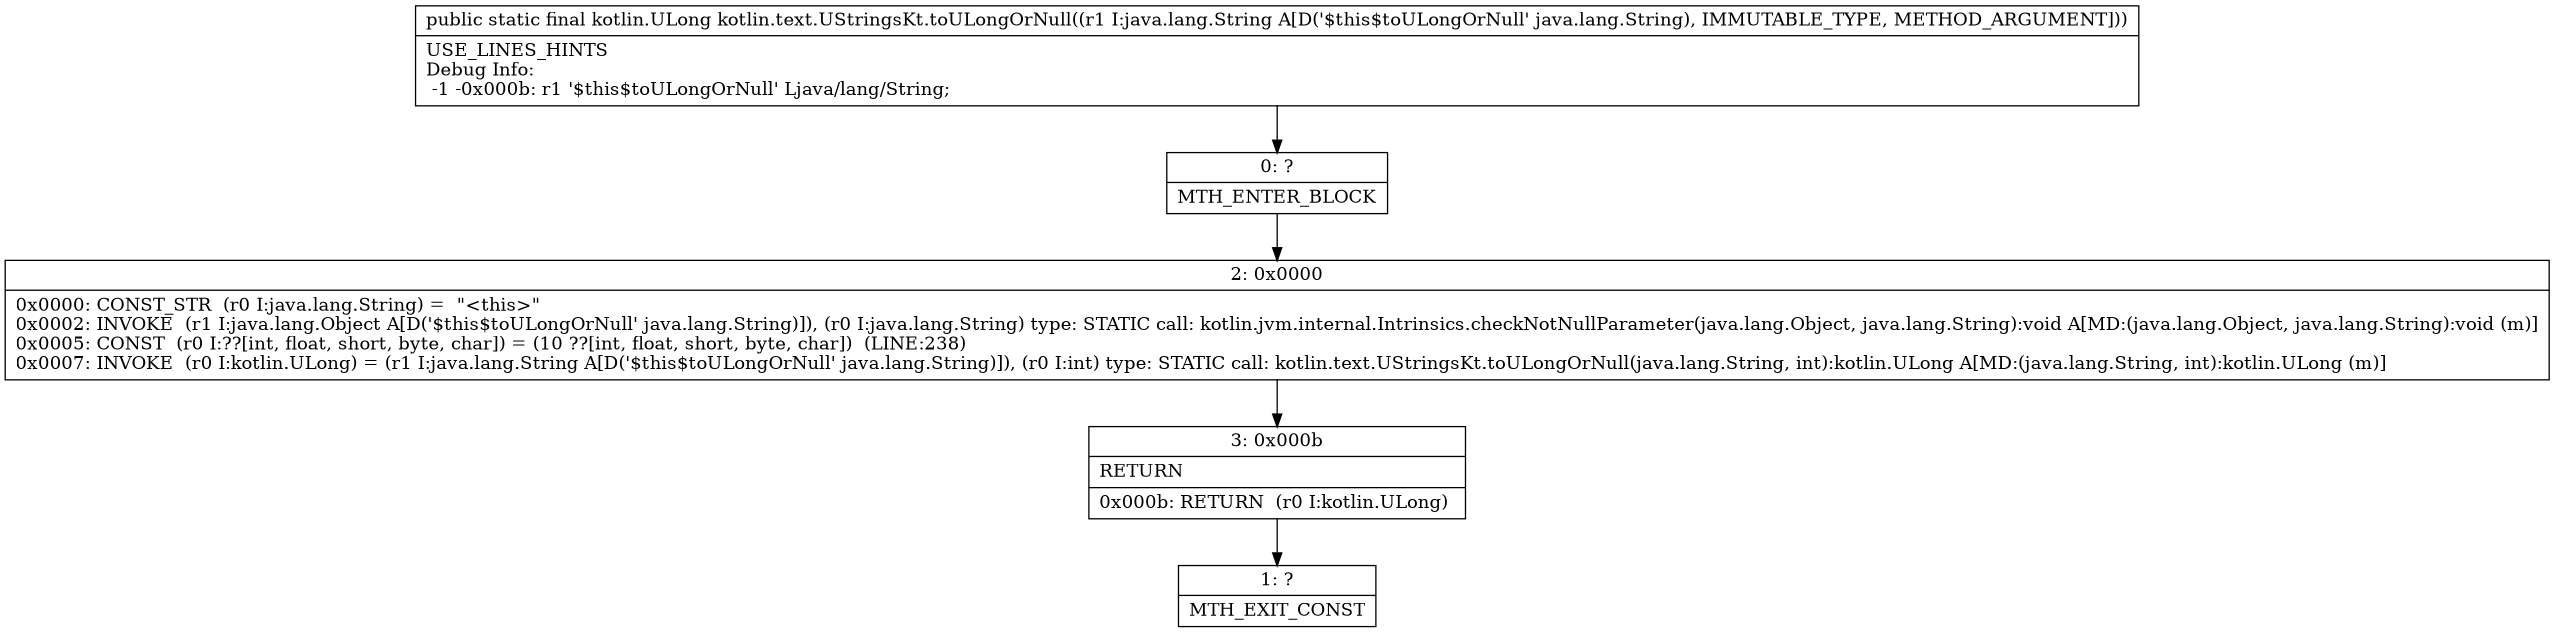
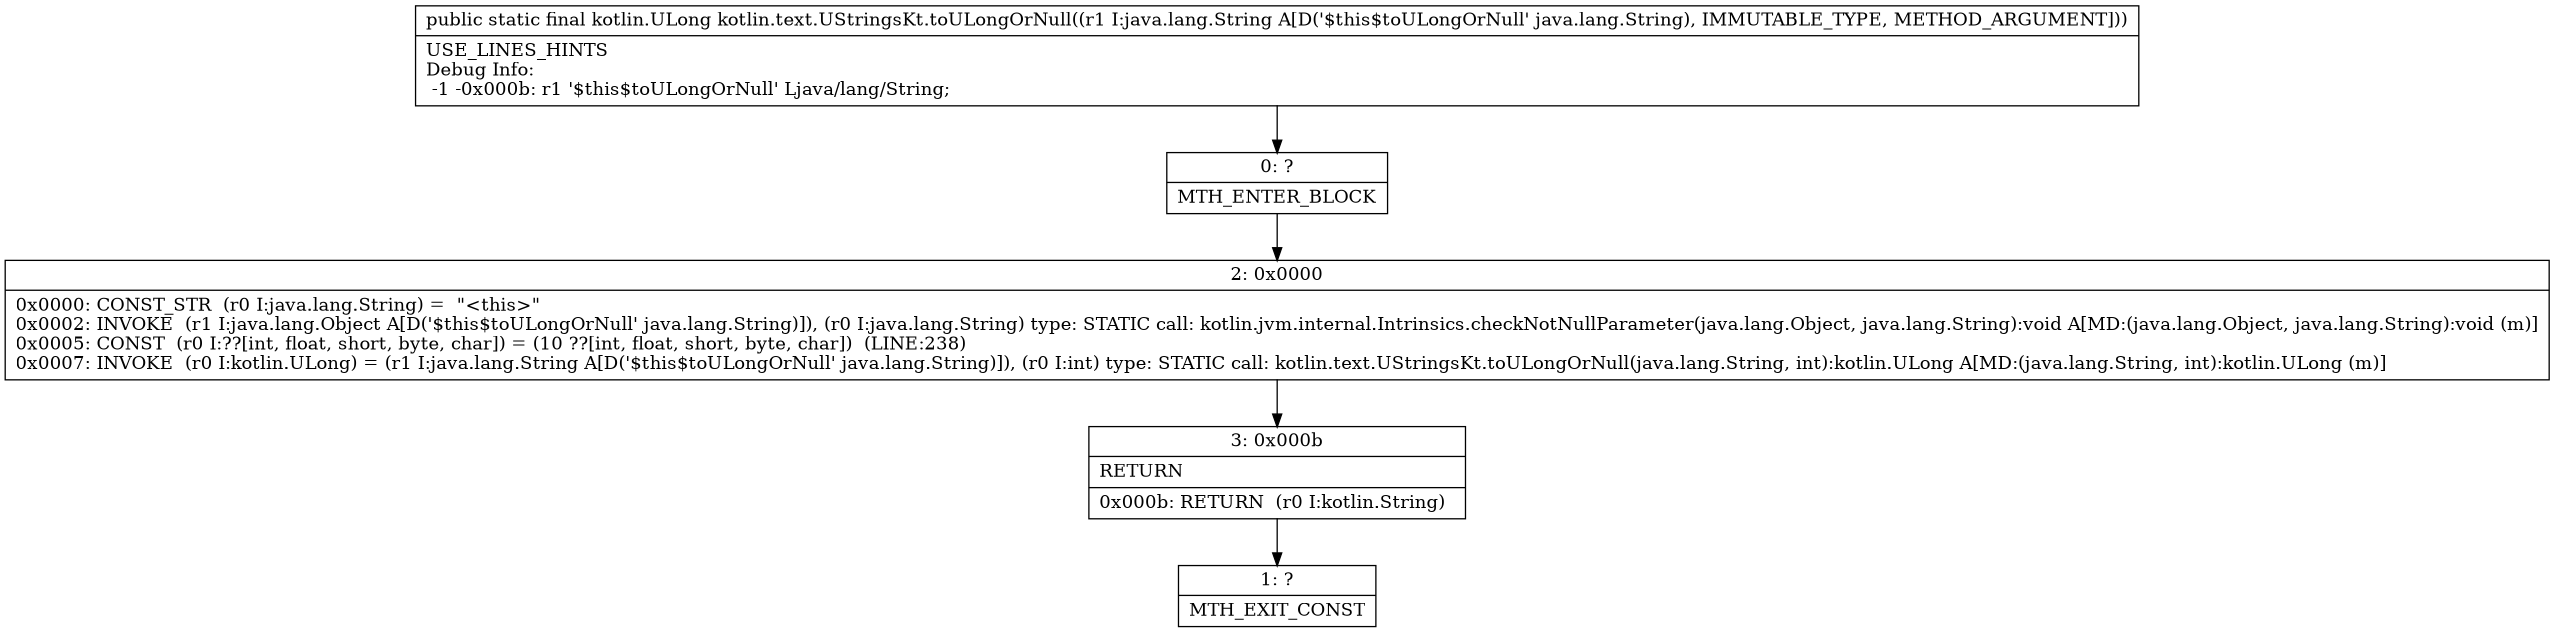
(1277, 503) -> (1275, 503)
